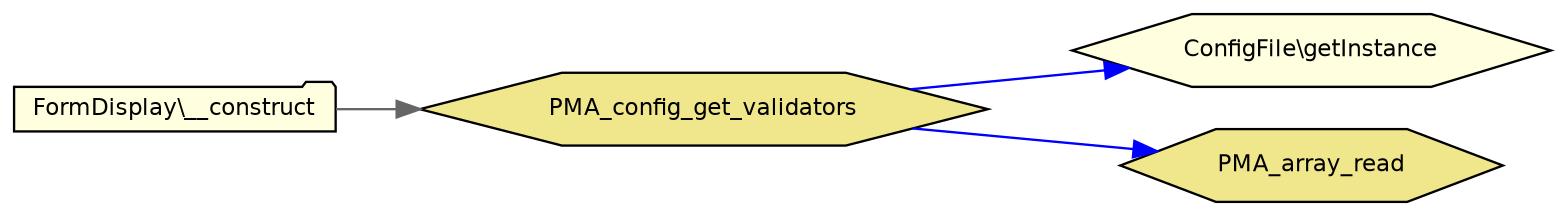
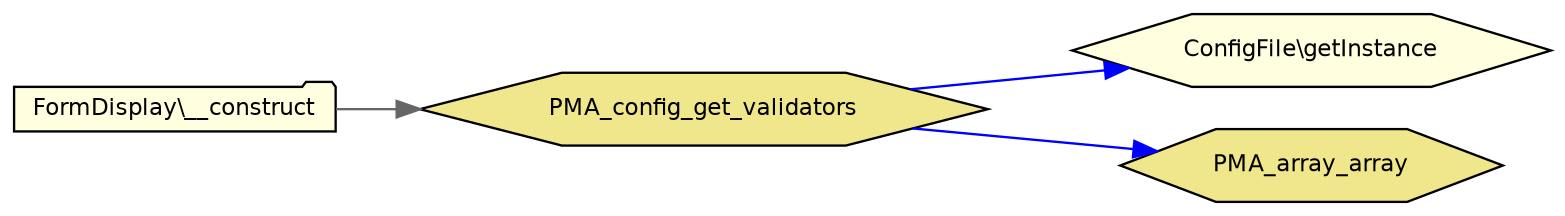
(1312, 166) -> (1312, 166)
